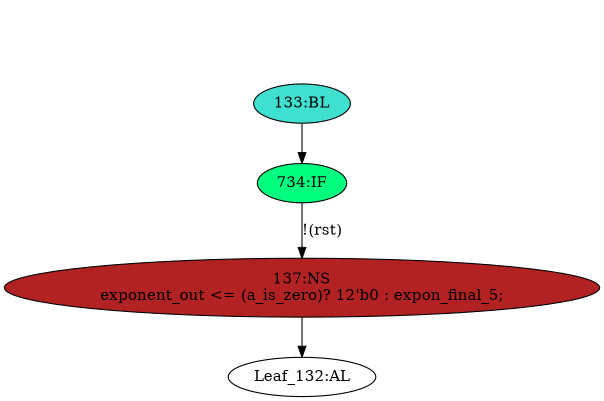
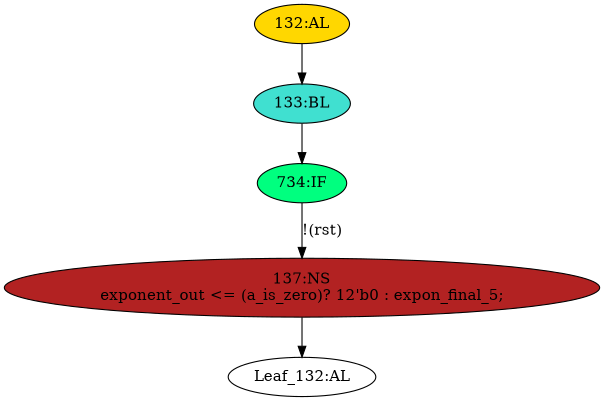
none -> (302, 24)
